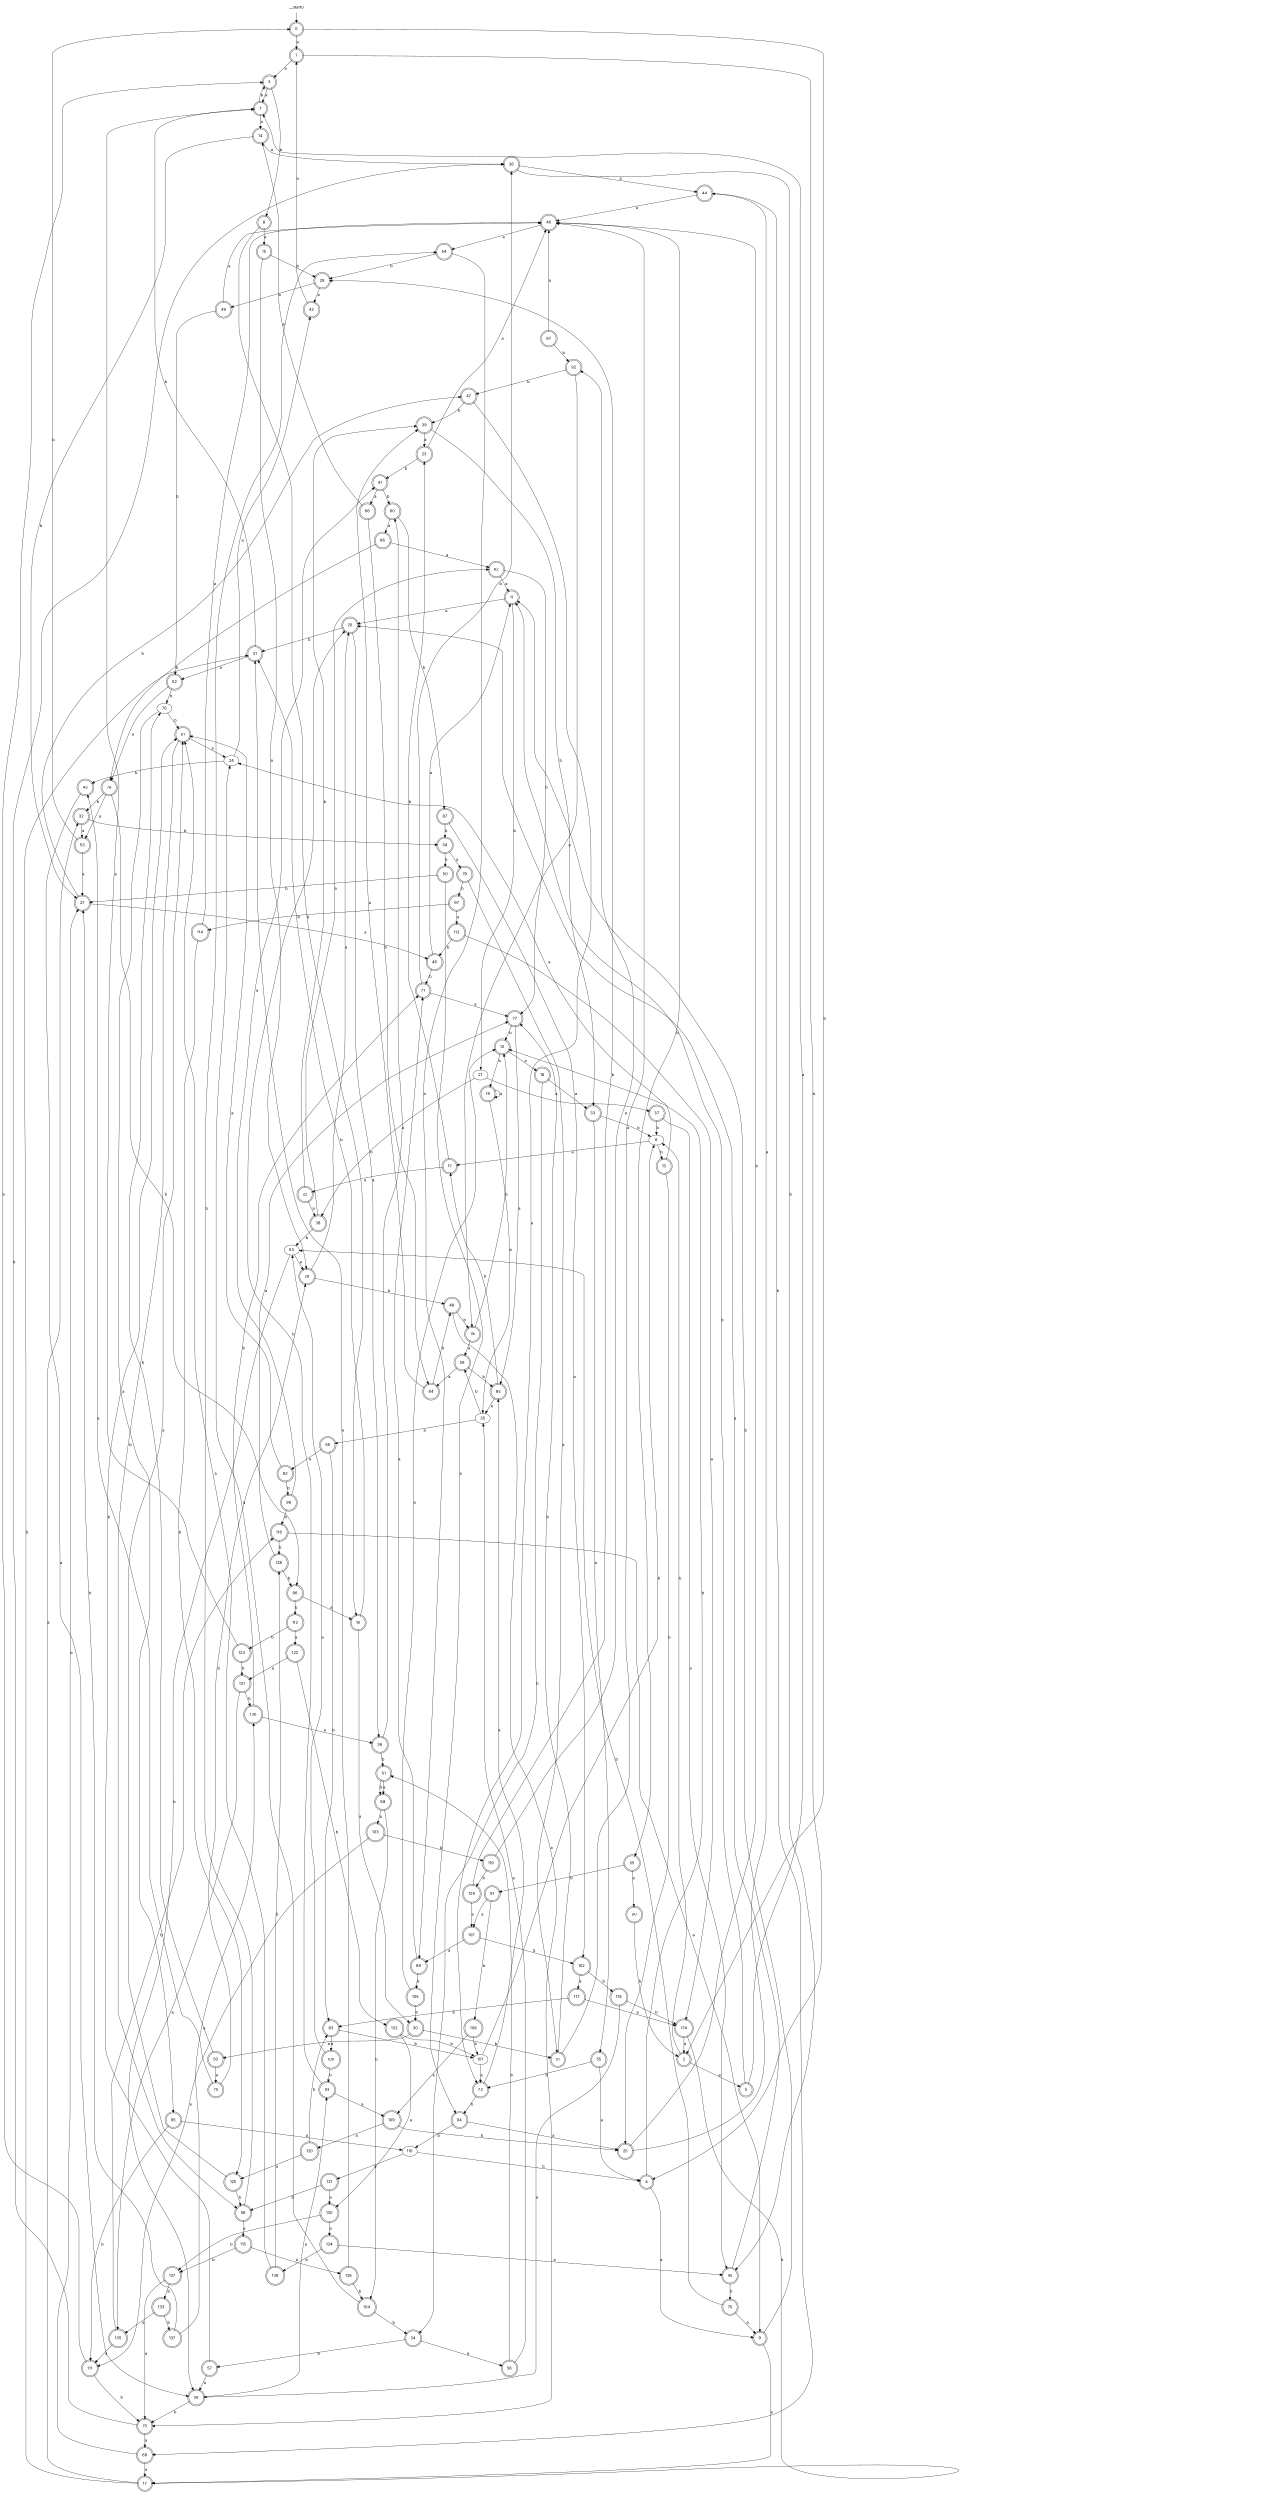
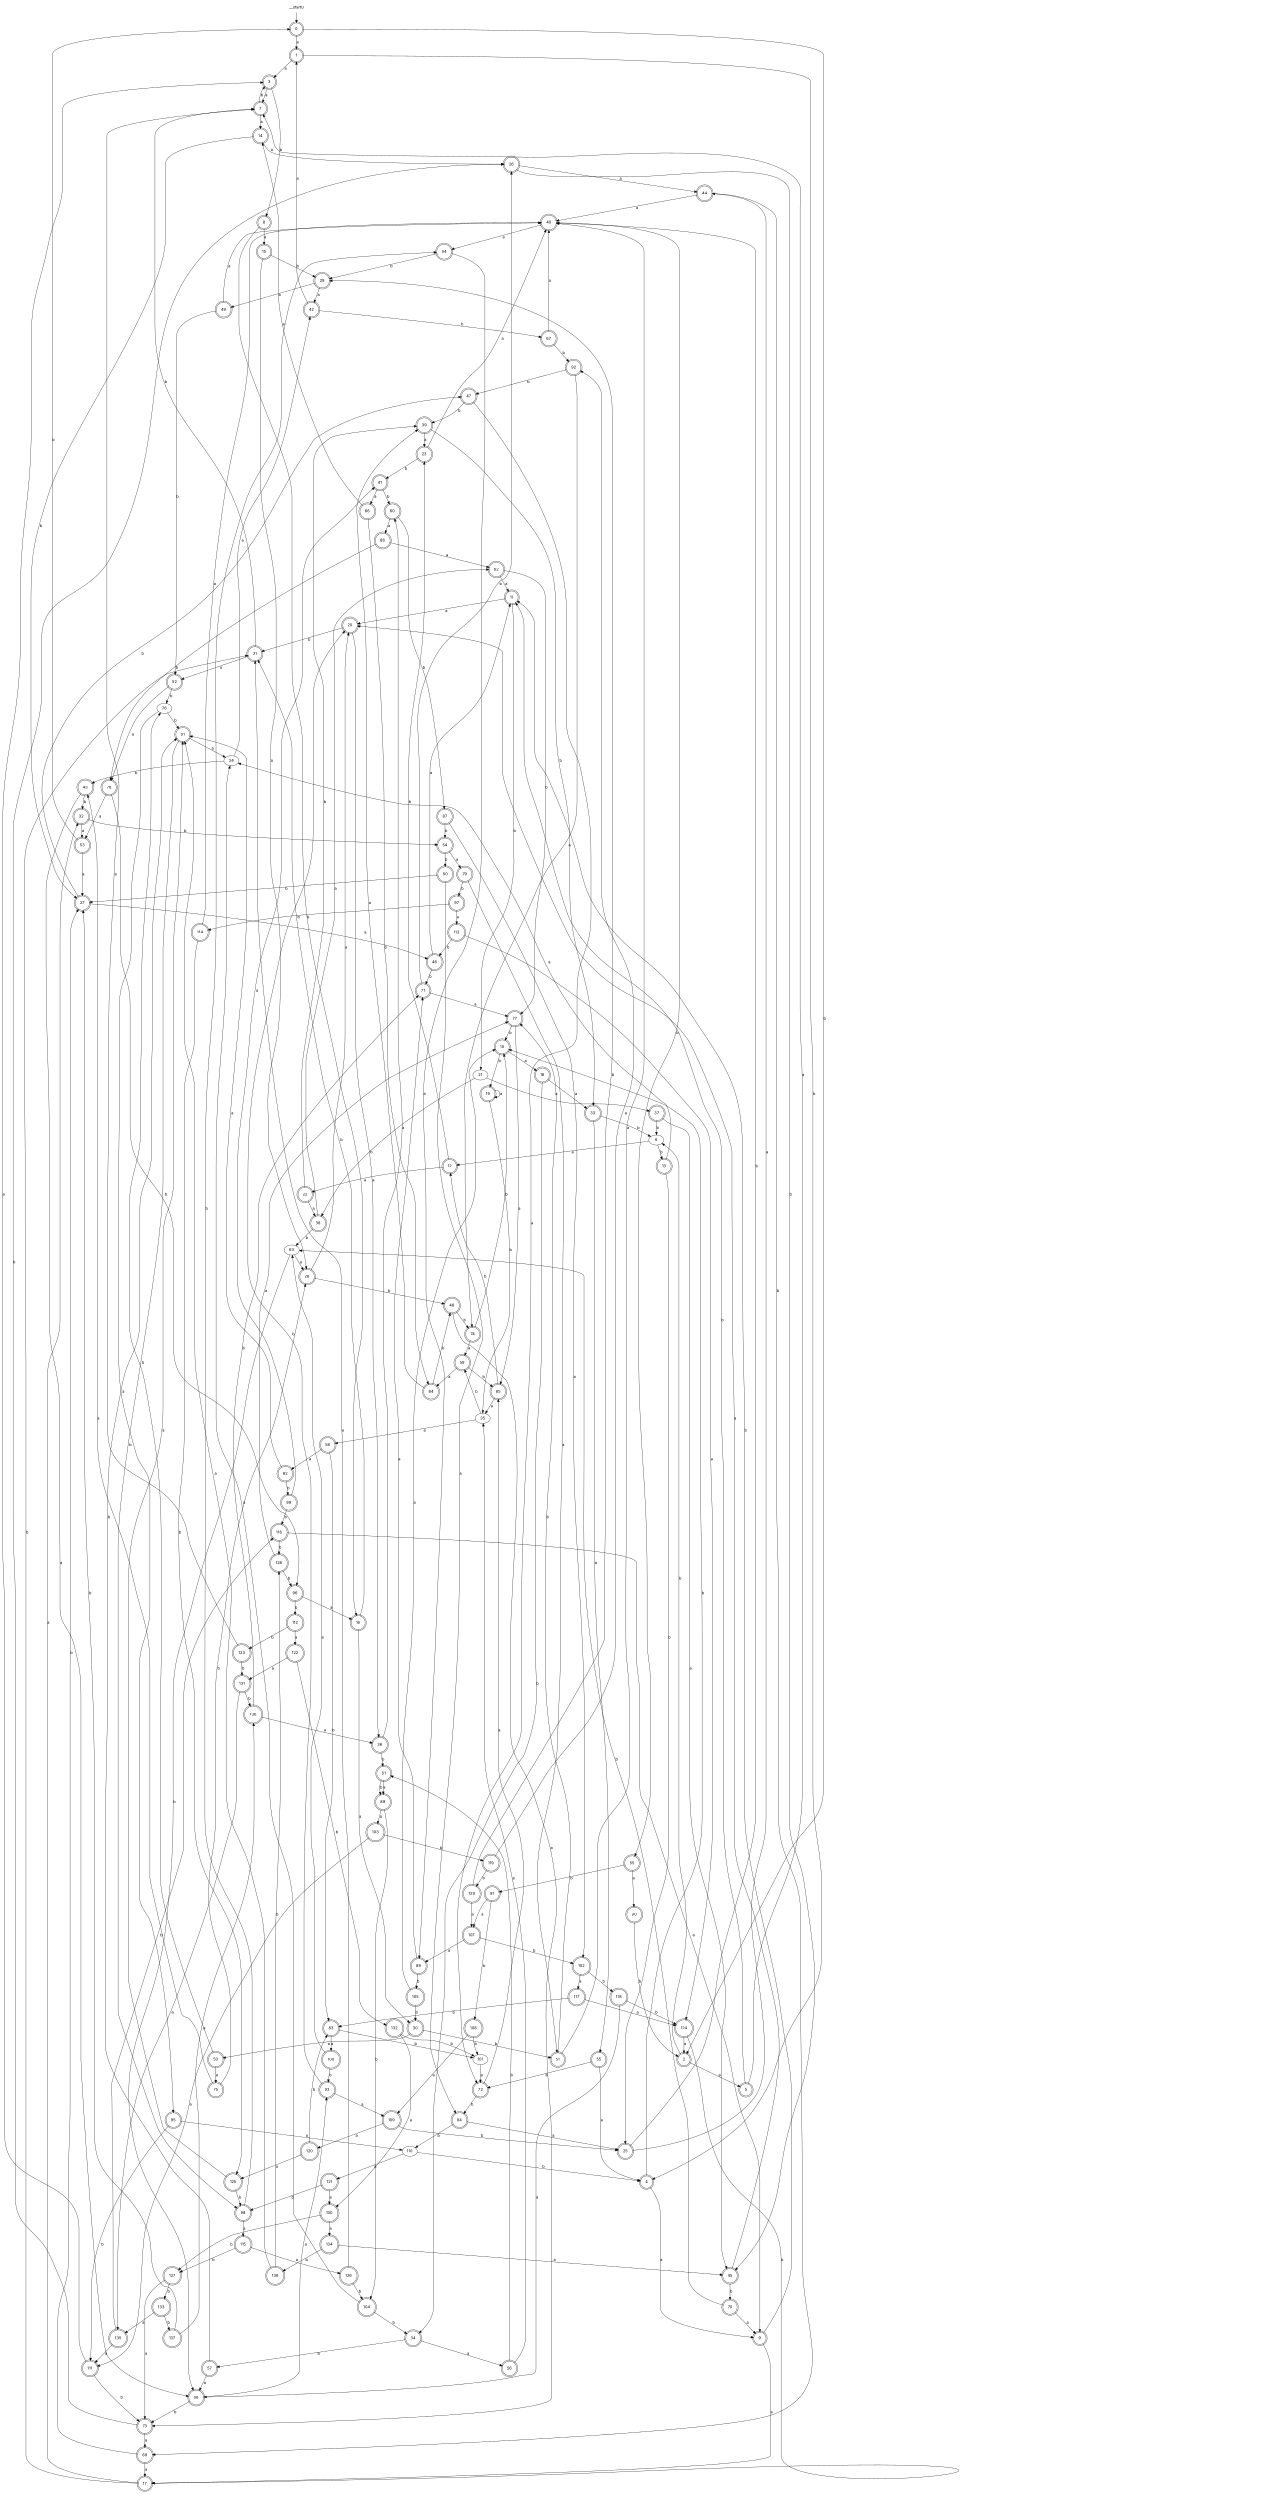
none -> (429, 322)
(96, 801) -> (84, 801)
(658, 1619) -> none
